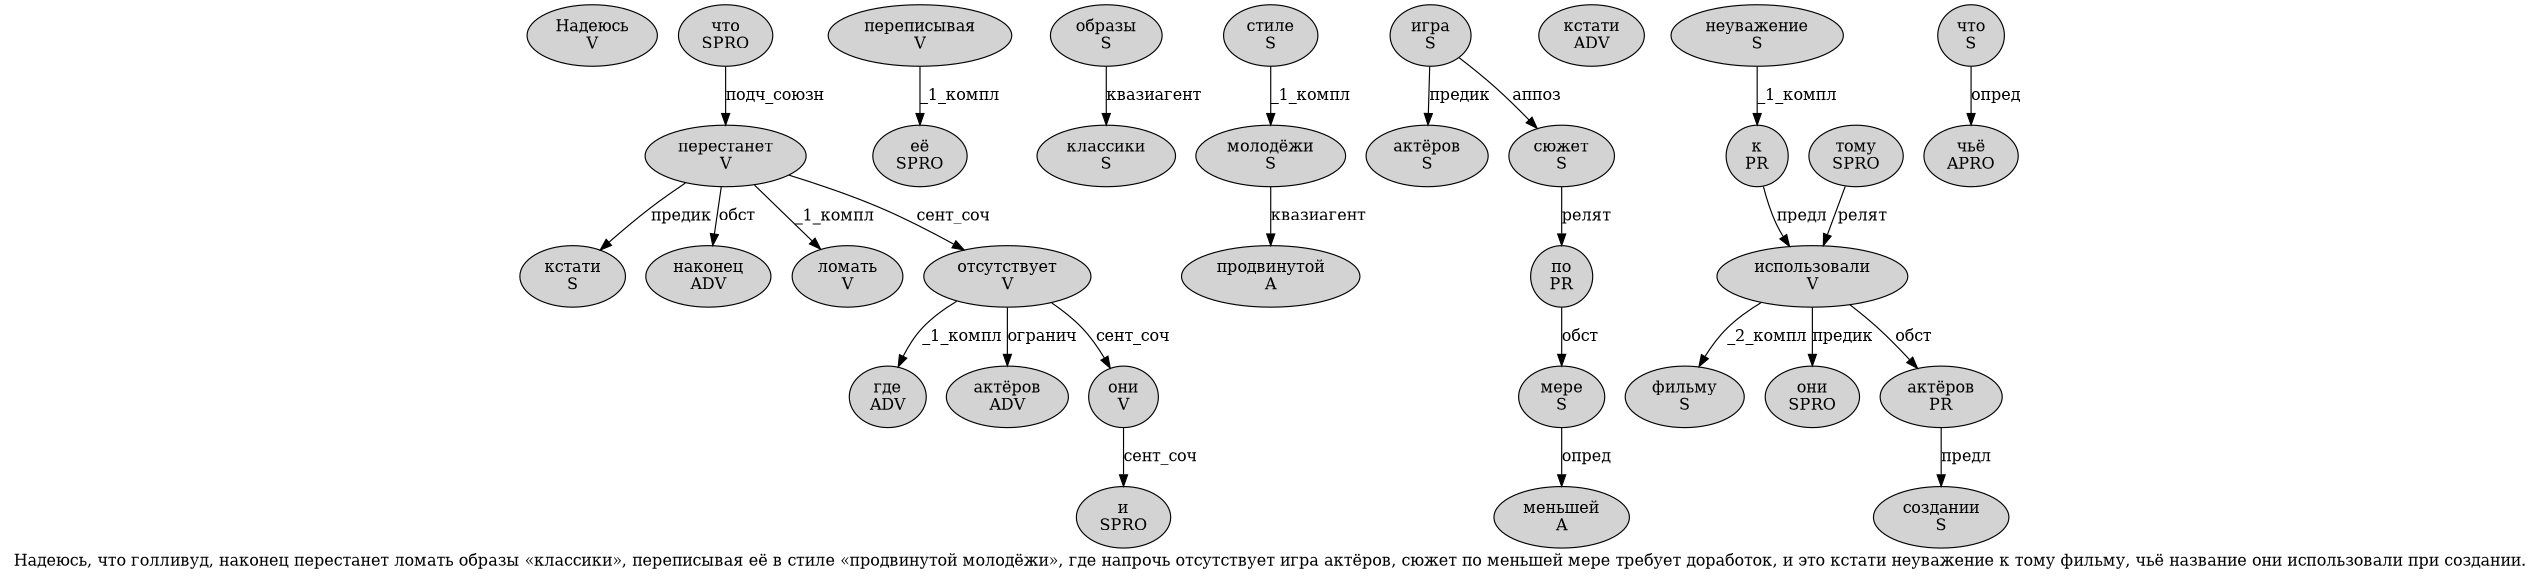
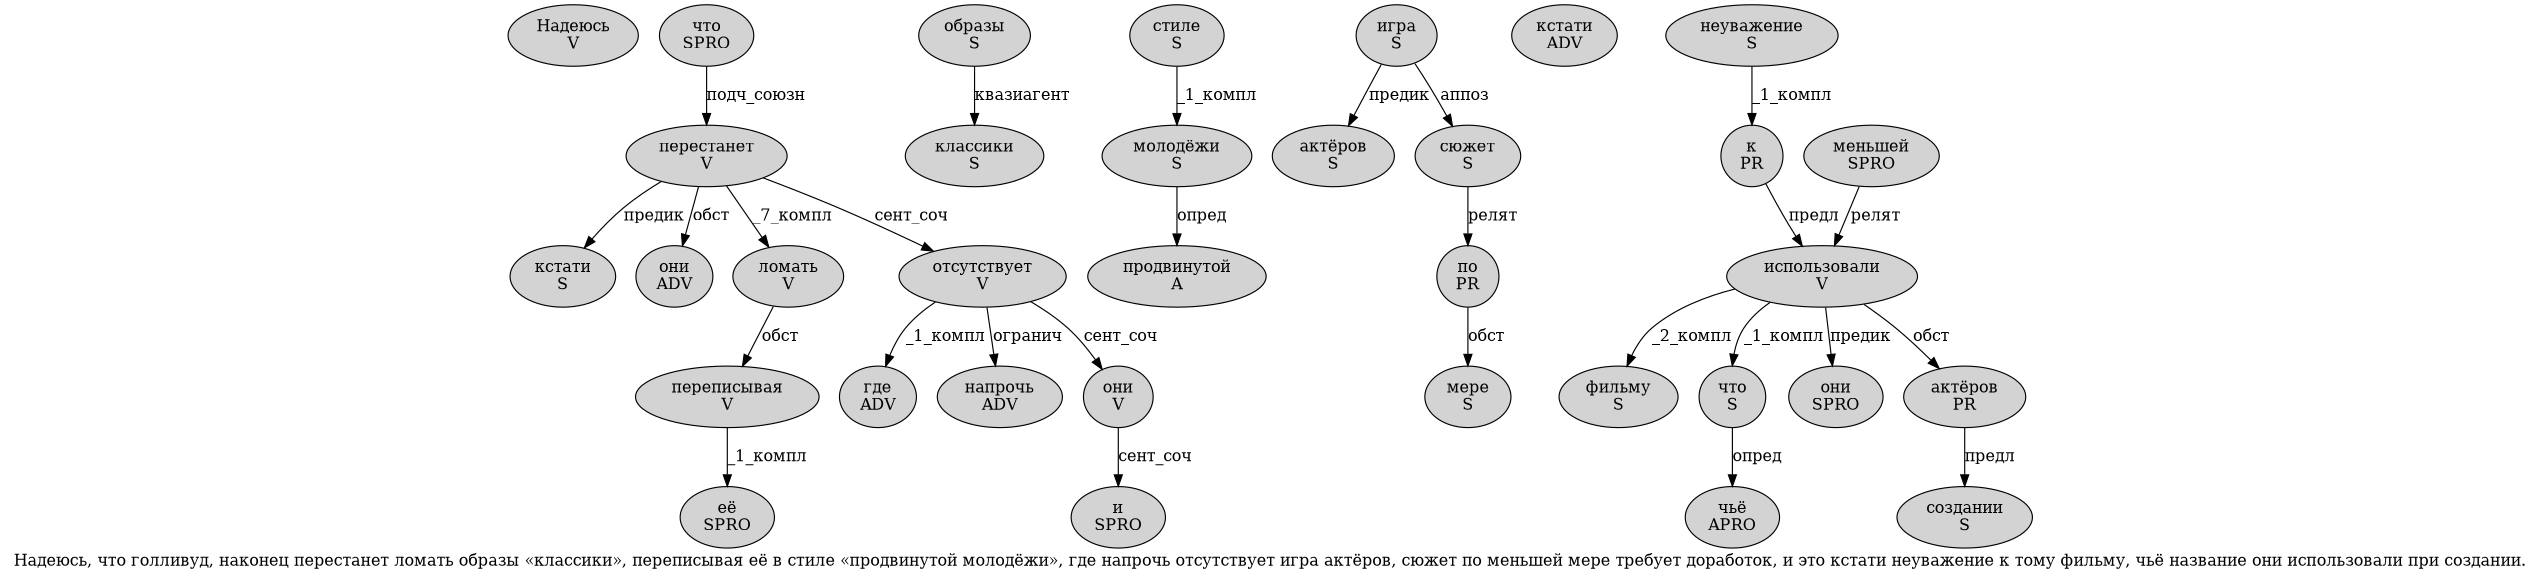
(1856, 156) -> (1872, 156)
(835, 216) -> (793, 216)
(1318, 216) -> (1202, 216)
(708, 276) -> (674, 276)
none -> (1746, 324)
none -> (761, 331)
(1007, 397) -> (1000, 397)
(1562, 517) -> none
